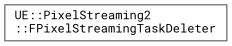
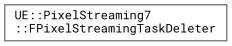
(116, 23) -> (116, 23)
